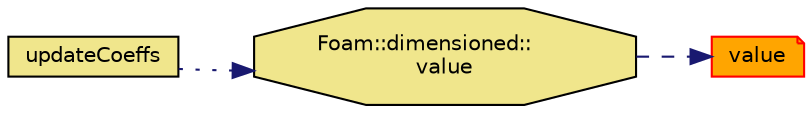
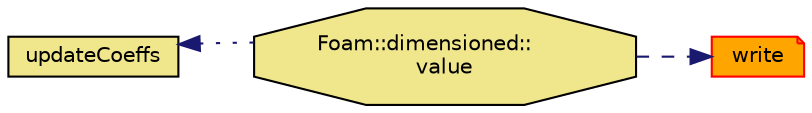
(758, 57) -> (758, 57)
(205, 70) -> (227, 43)
